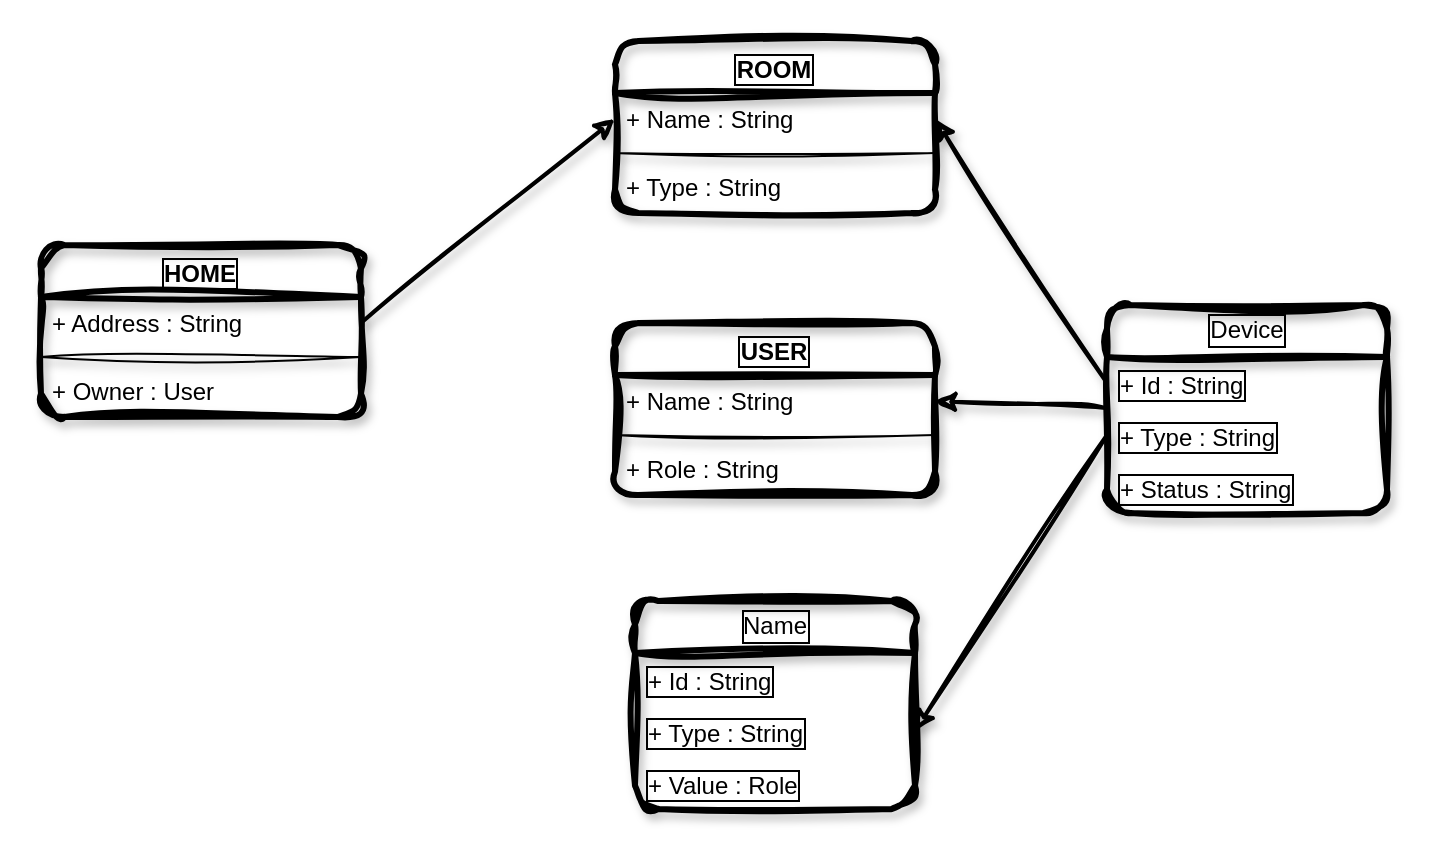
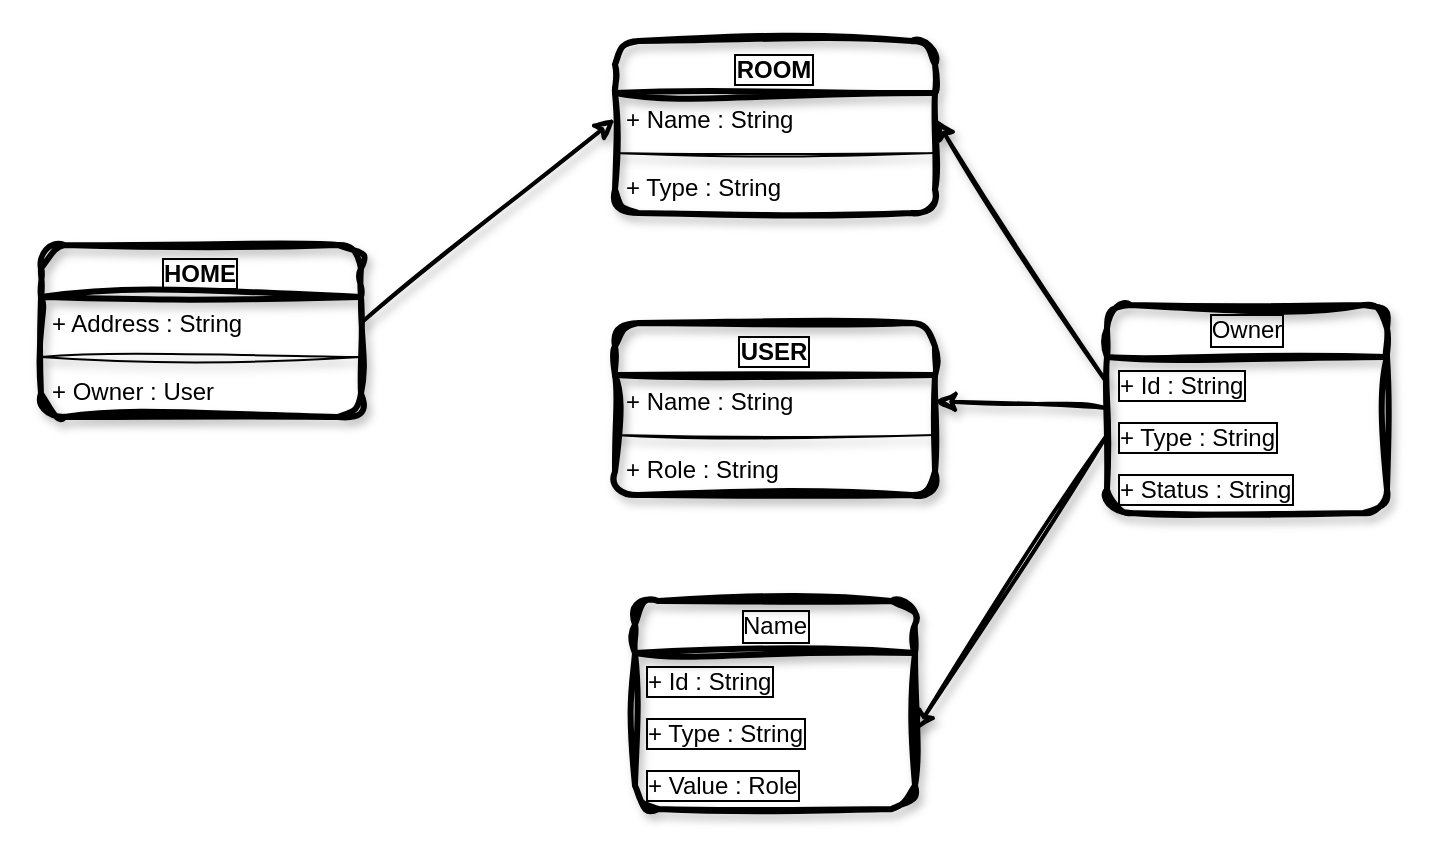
(1248, 331) -> (1248, 331)
